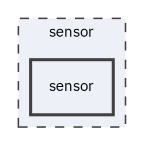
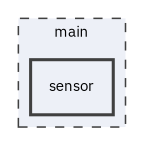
(72, 33) -> (72, 33)
